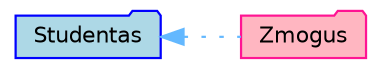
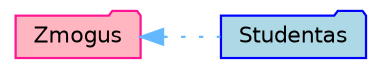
(212, 37) -> (192, 37)
